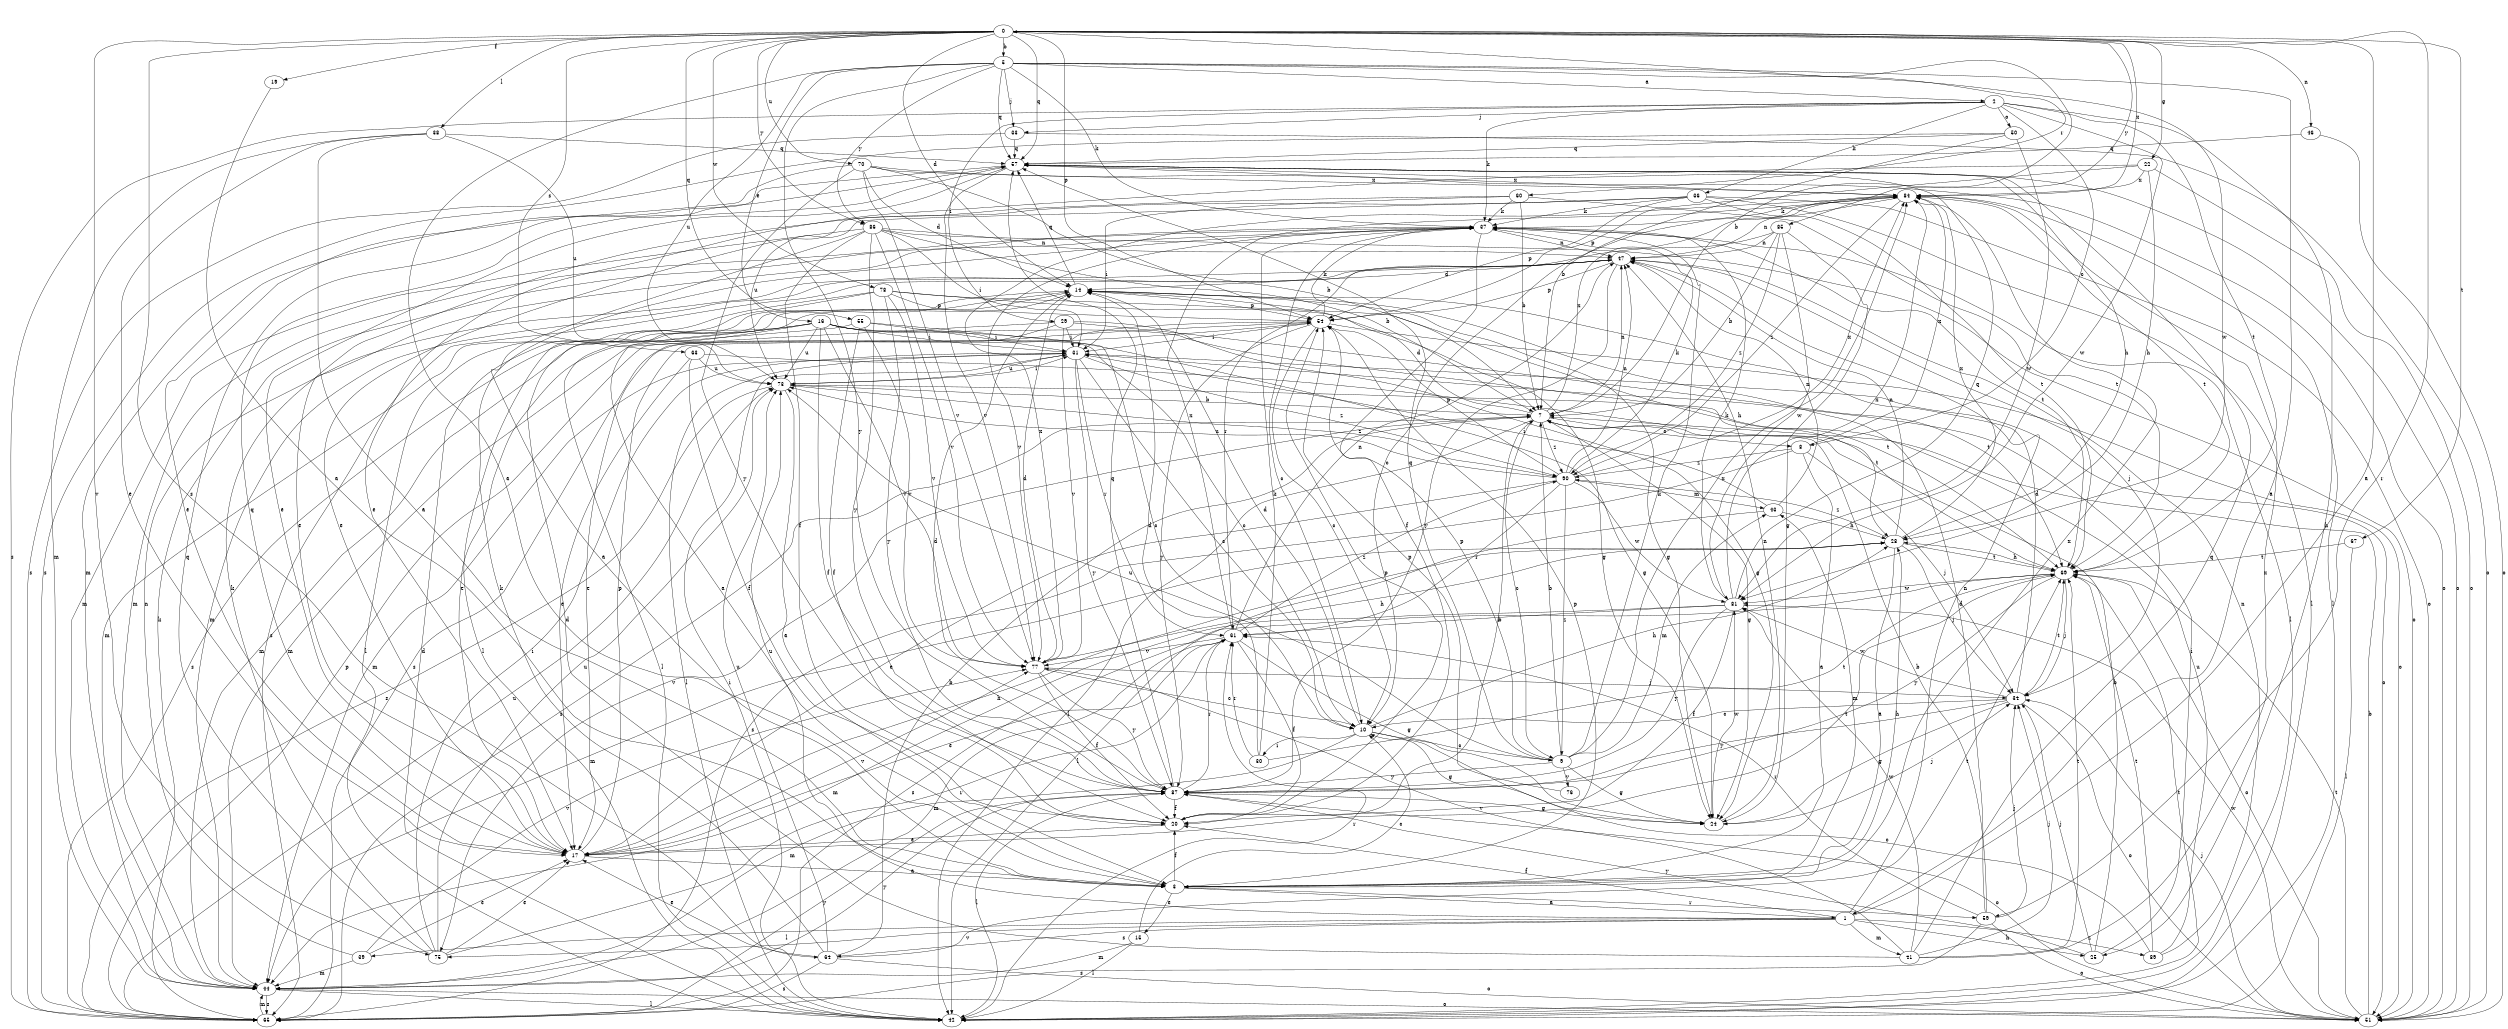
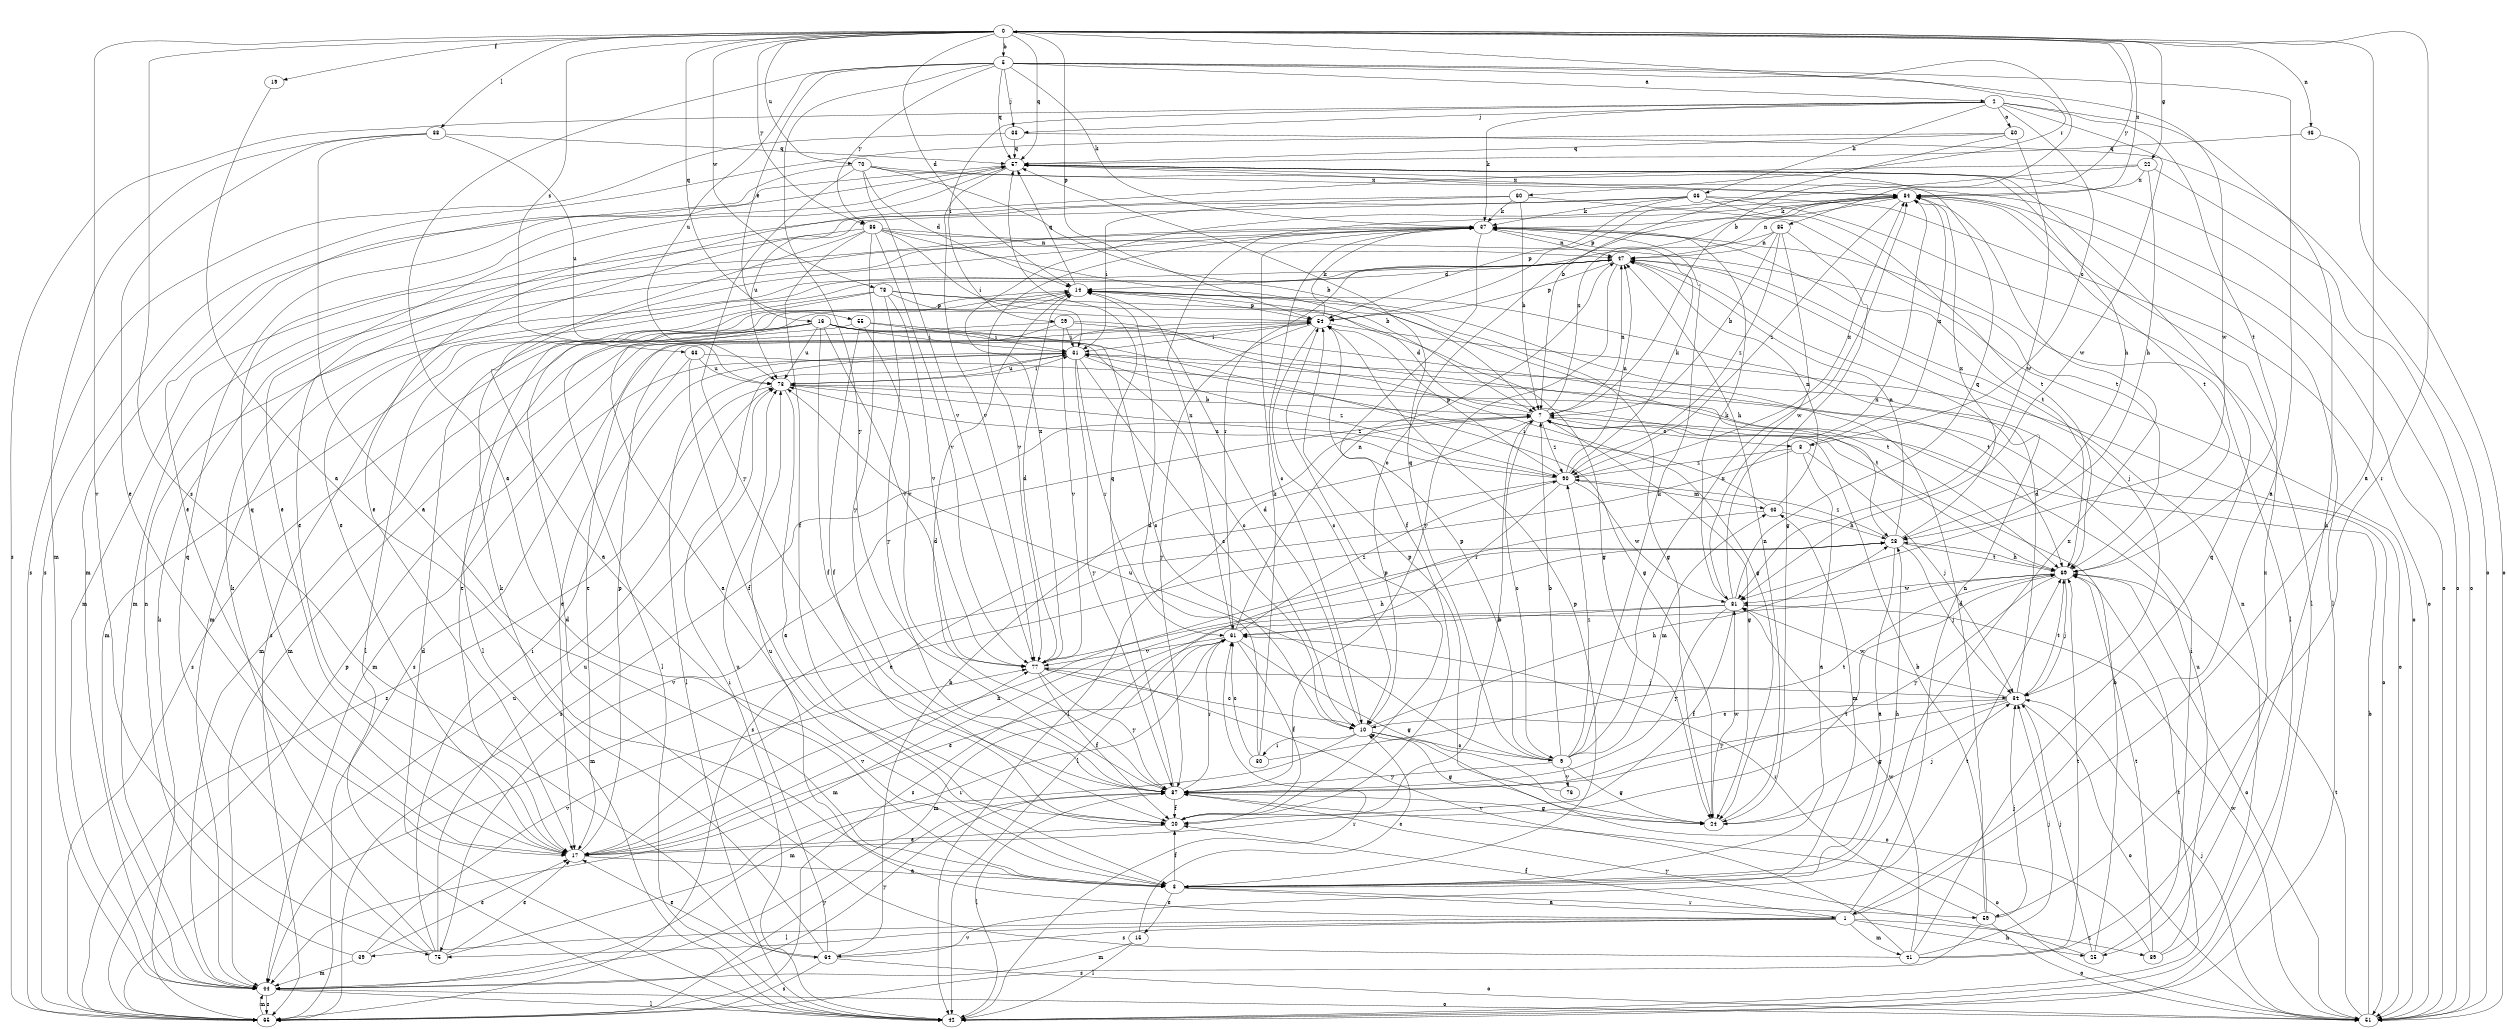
(2354, 542) -> none
(1564, 618) -> (1588, 624)
(1235, 699) -> (1235, 699)
